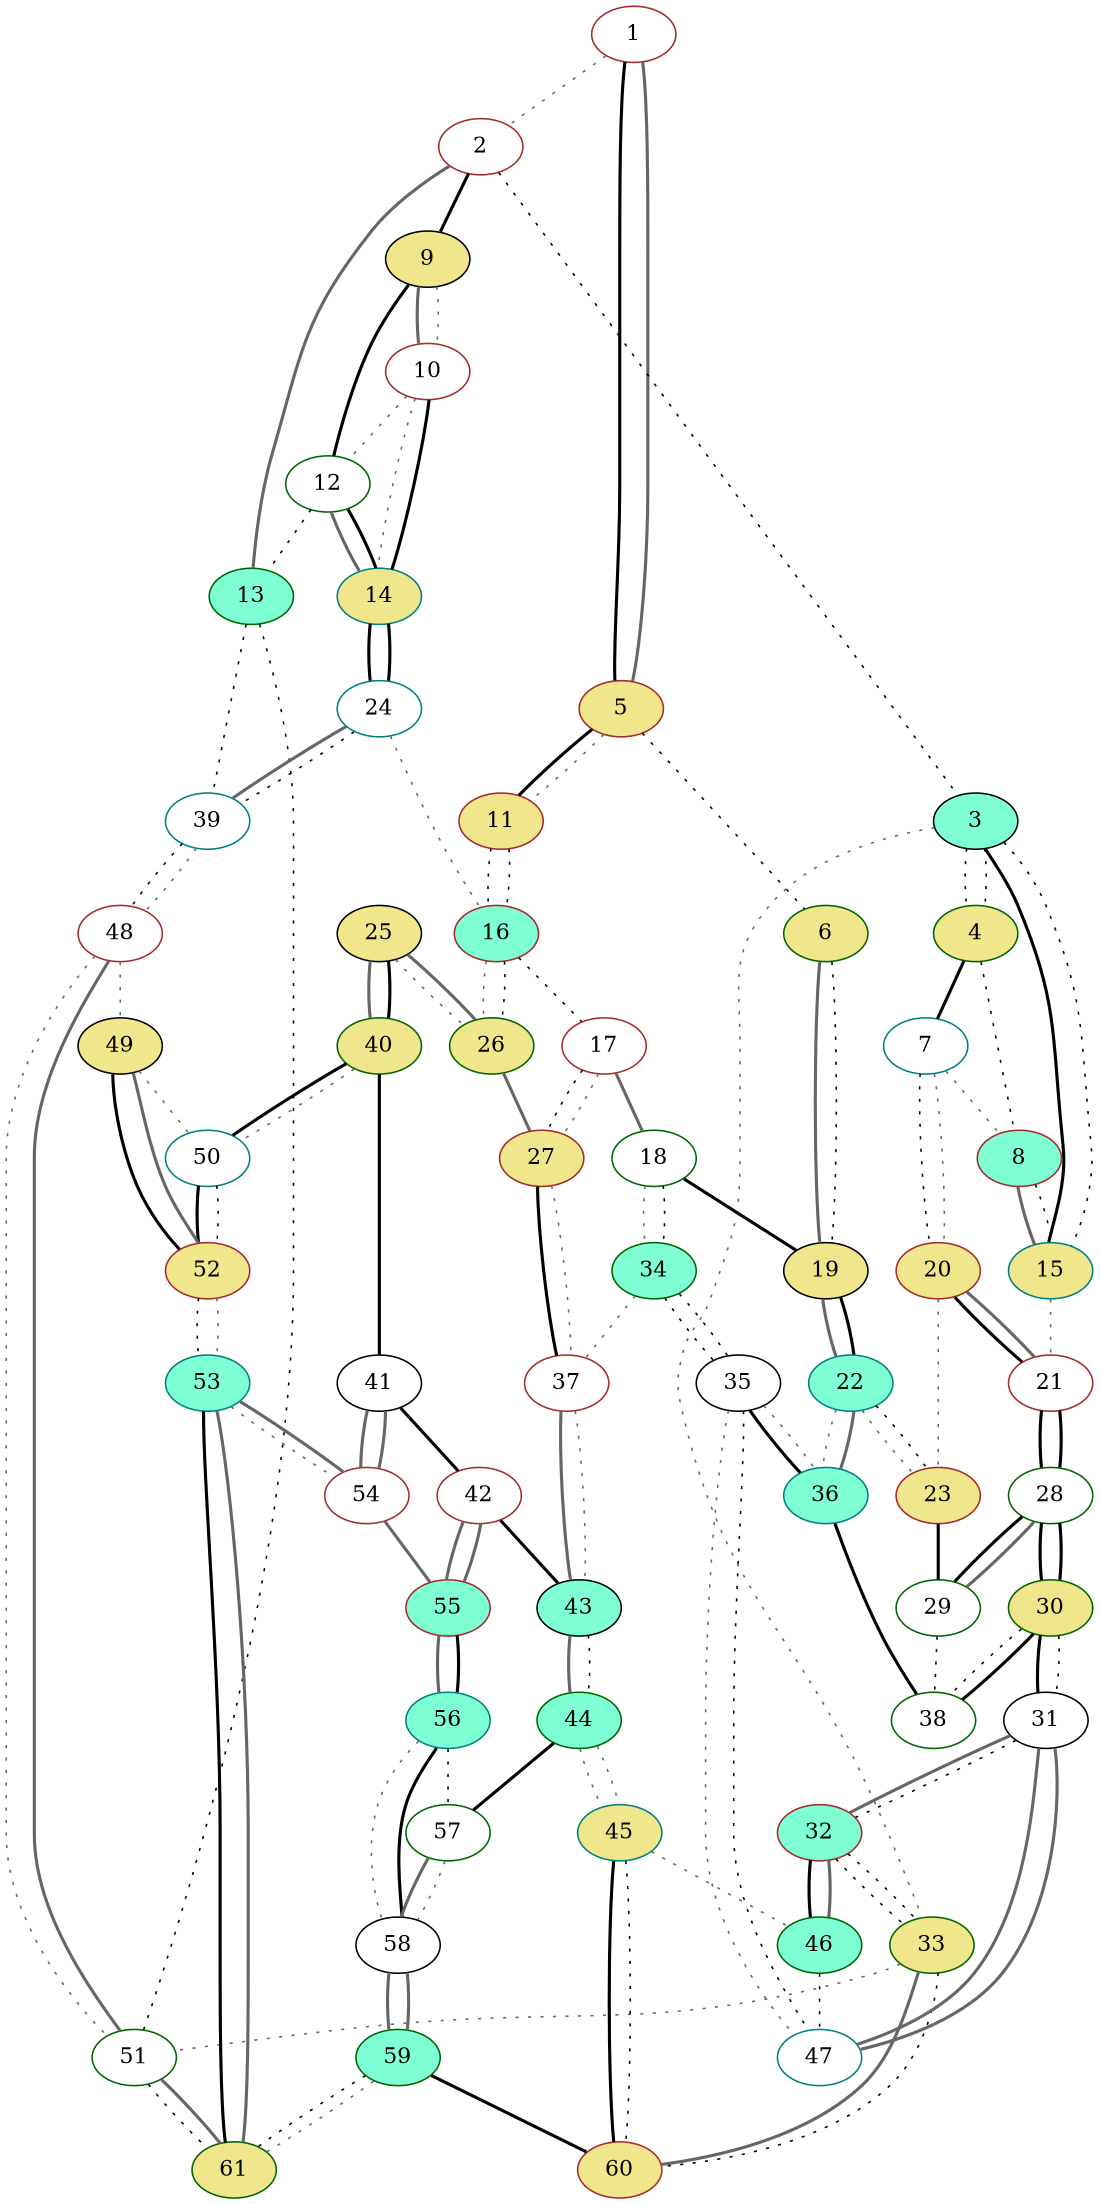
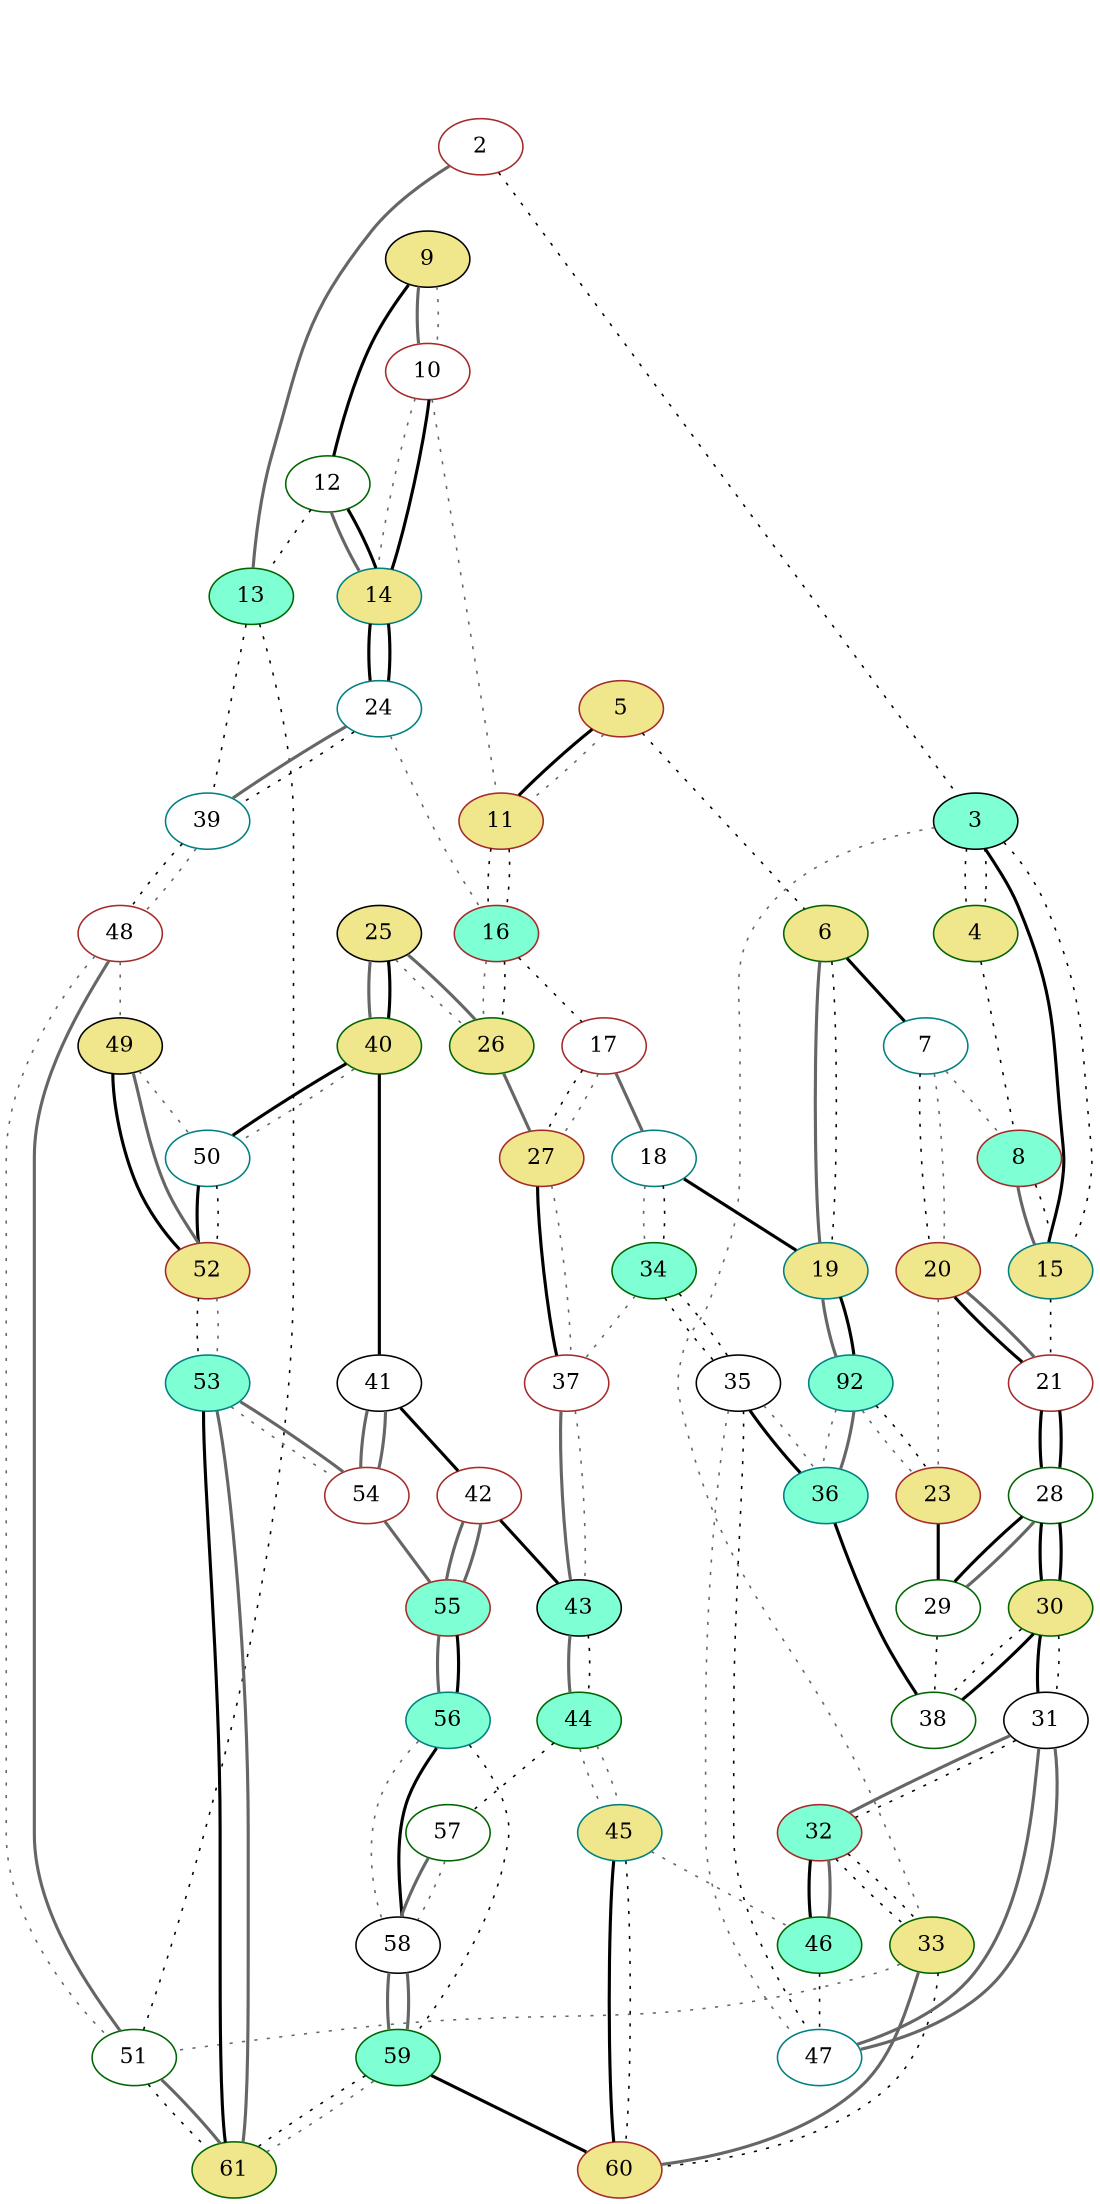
(634, 34) -> none
(454, 203) -> none
(378, 428) -> (464, 596)
(951, 990) -> (876, 990)
(654, 1158) -> (654, 1158)
(826, 1271) -> (826, 1271)
(1051, 1327) -> (1051, 1327)
(851, 1383) -> (851, 1383)
(448, 1777) -> (495, 1893)
(514, 1777) -> (514, 1777)
